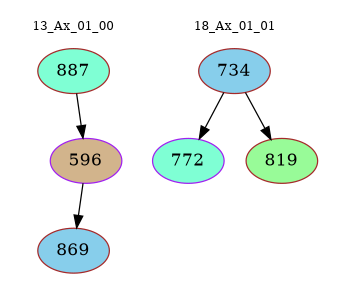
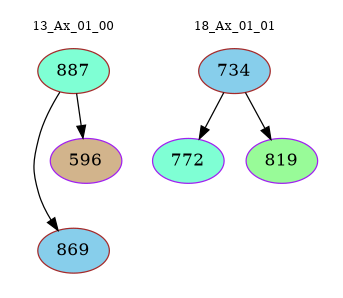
(282, 161) -> (282, 161)
(81, 199) -> (35, 155)
